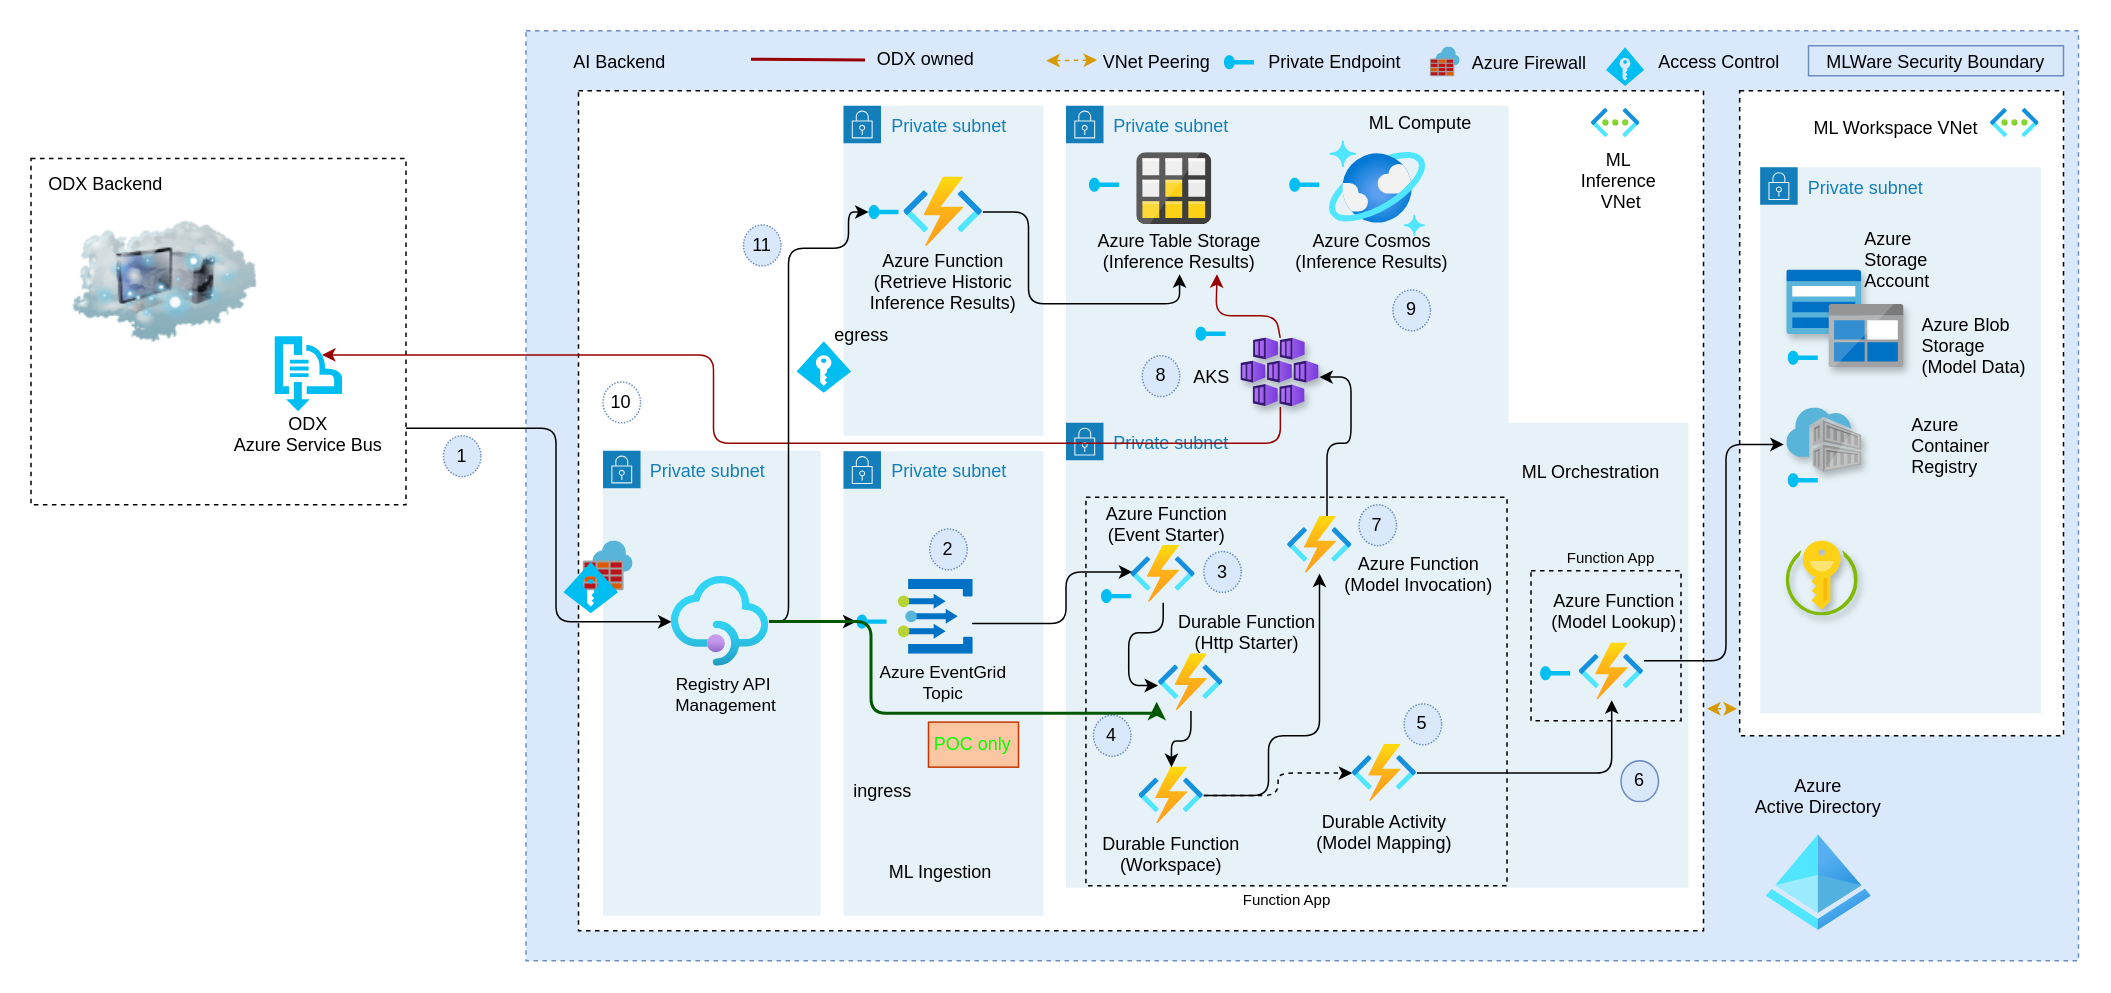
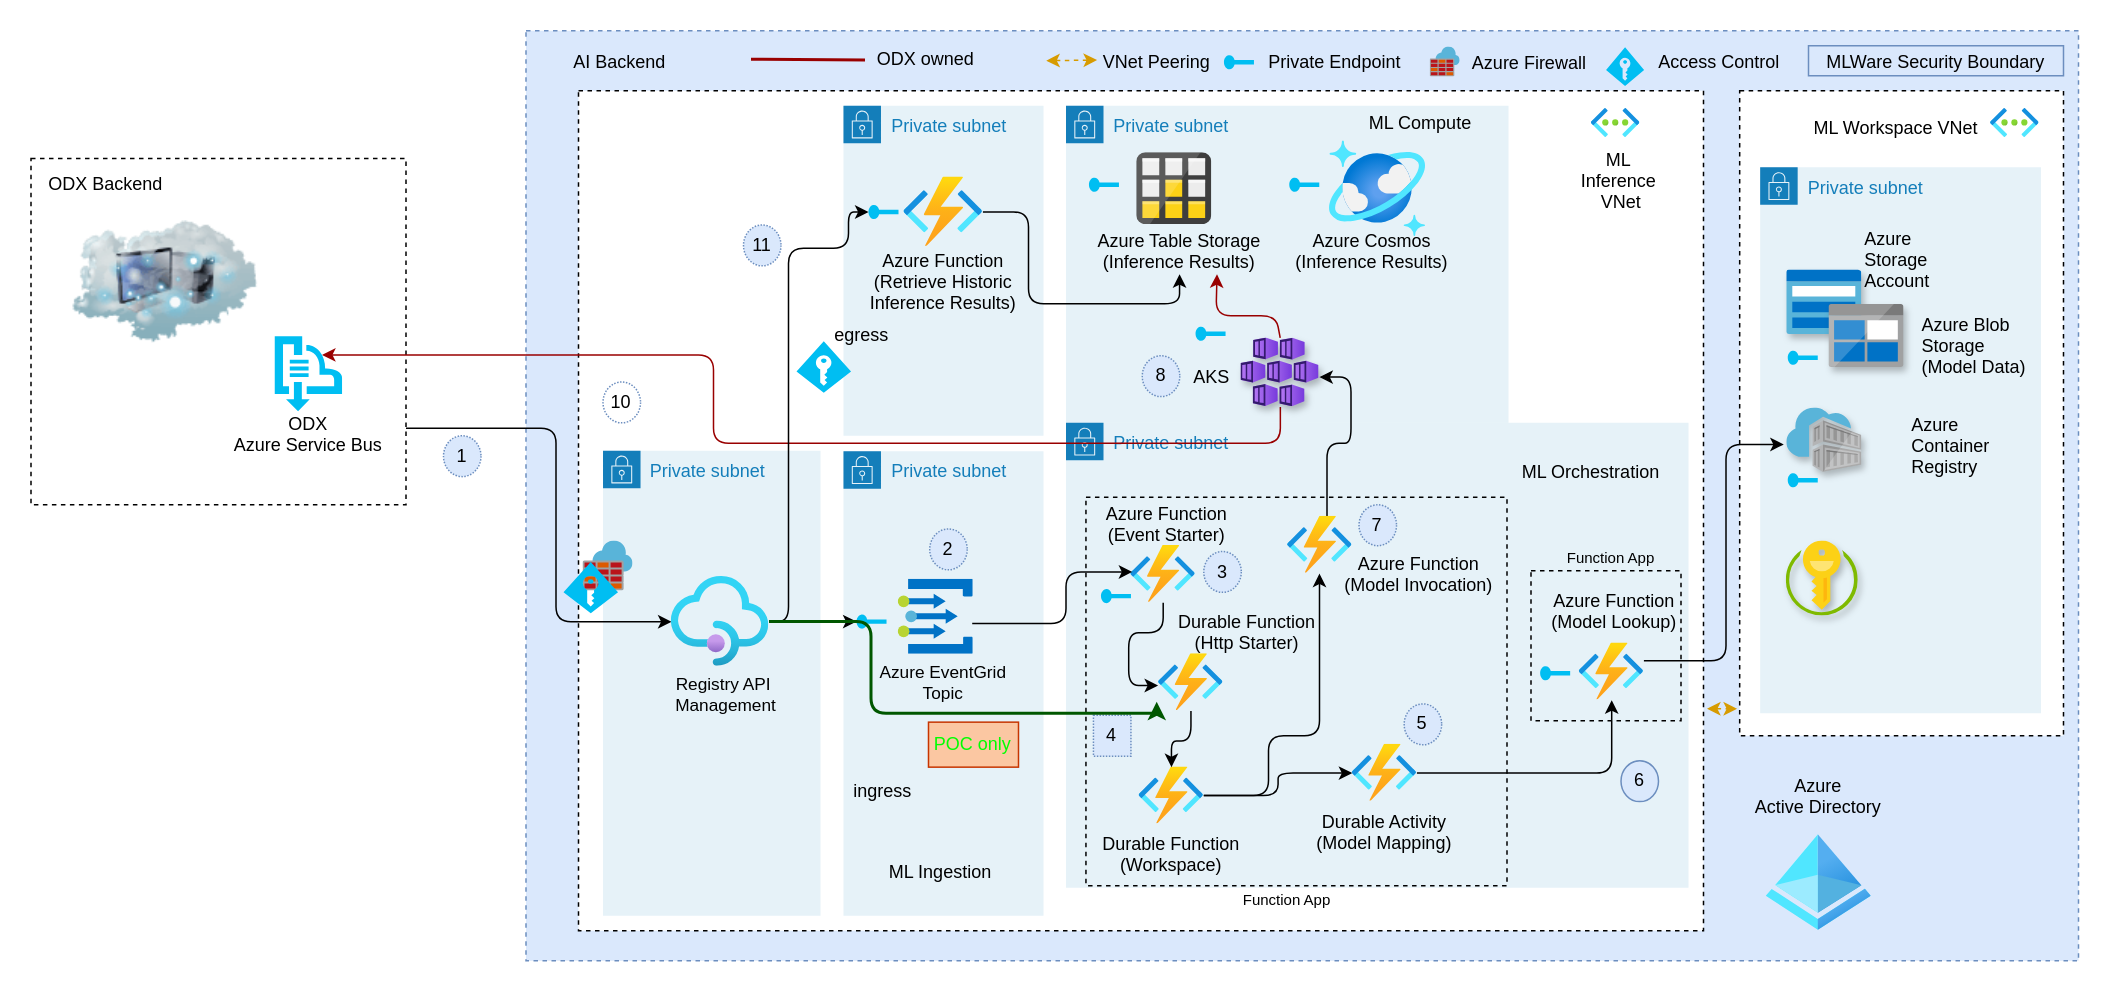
(1411, 310) -> none
(1112, 736) -> (1112, 736)
(1300, 773) -> (1300, 773)
